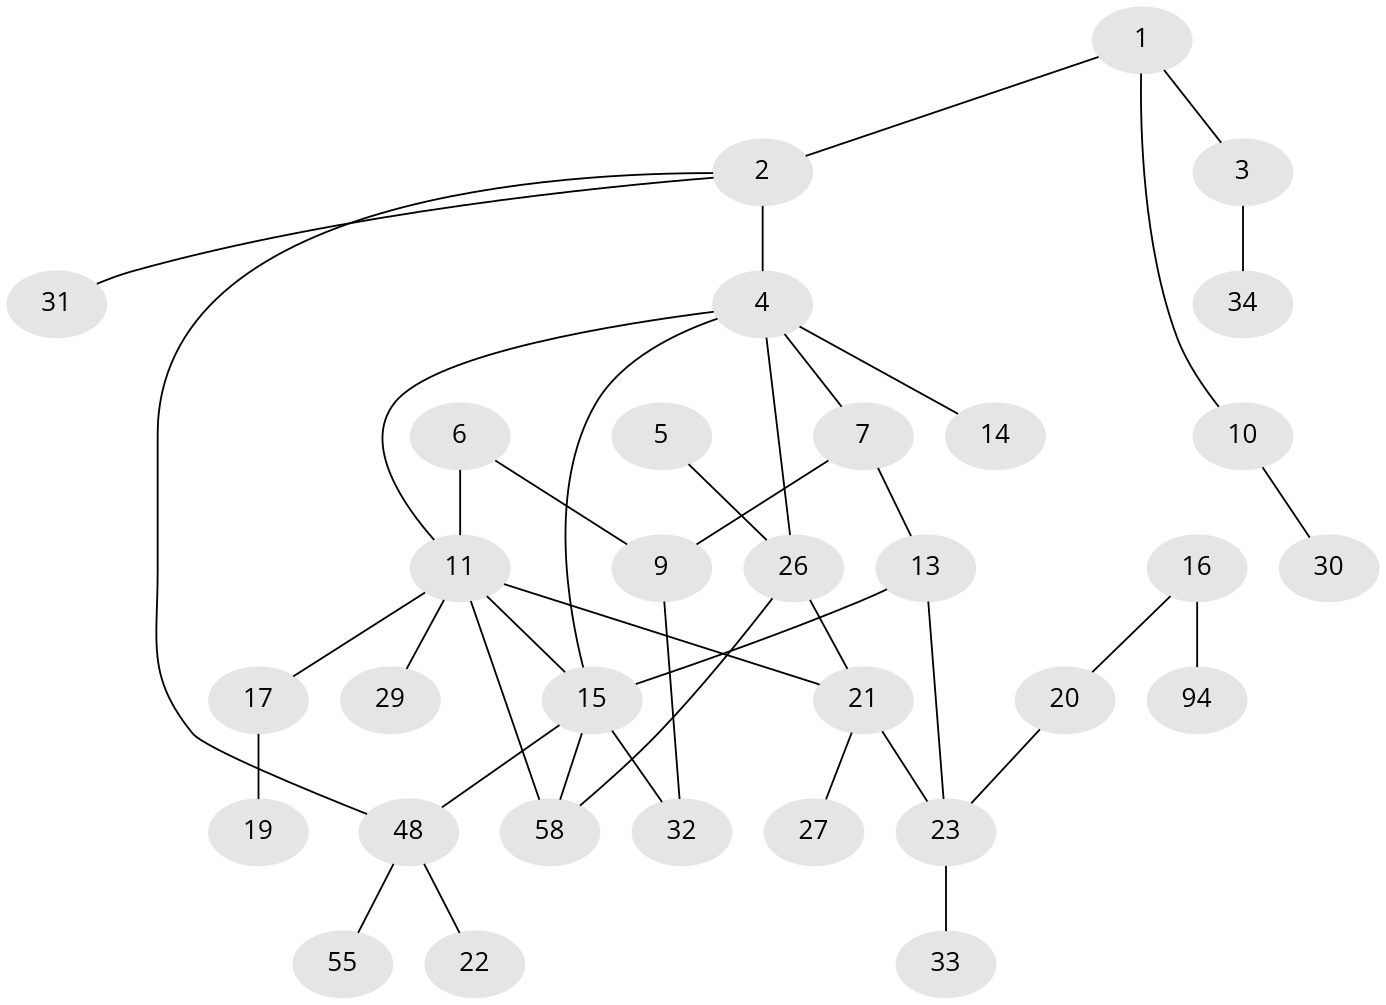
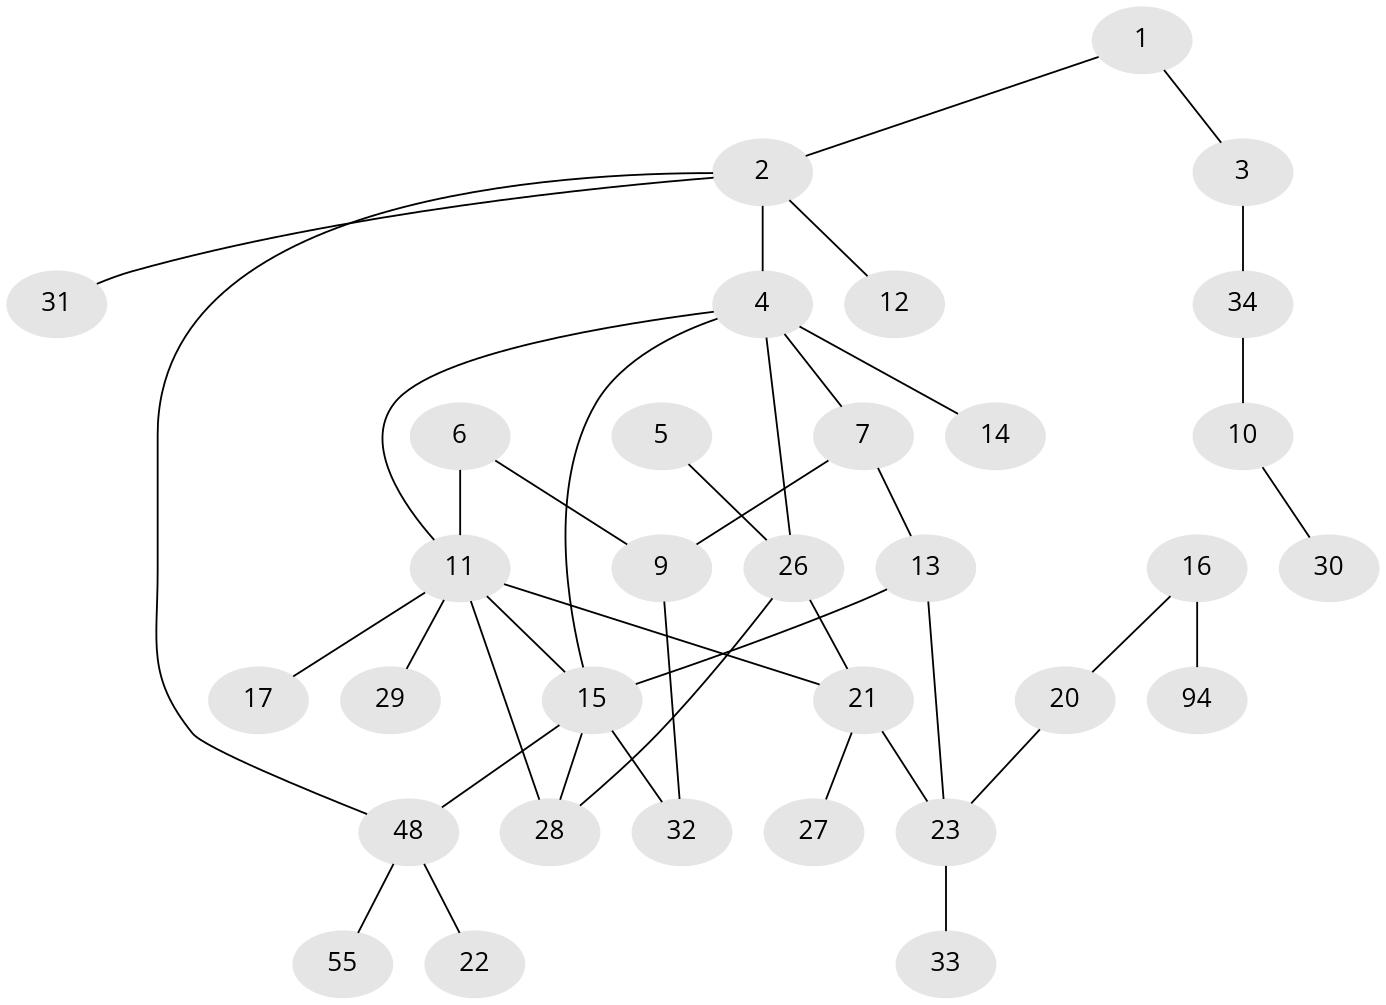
(1154, 247) -> (1243, 371)
none -> (895, 304)
(258, 832) -> none
(550, 832) -> (550, 832)
